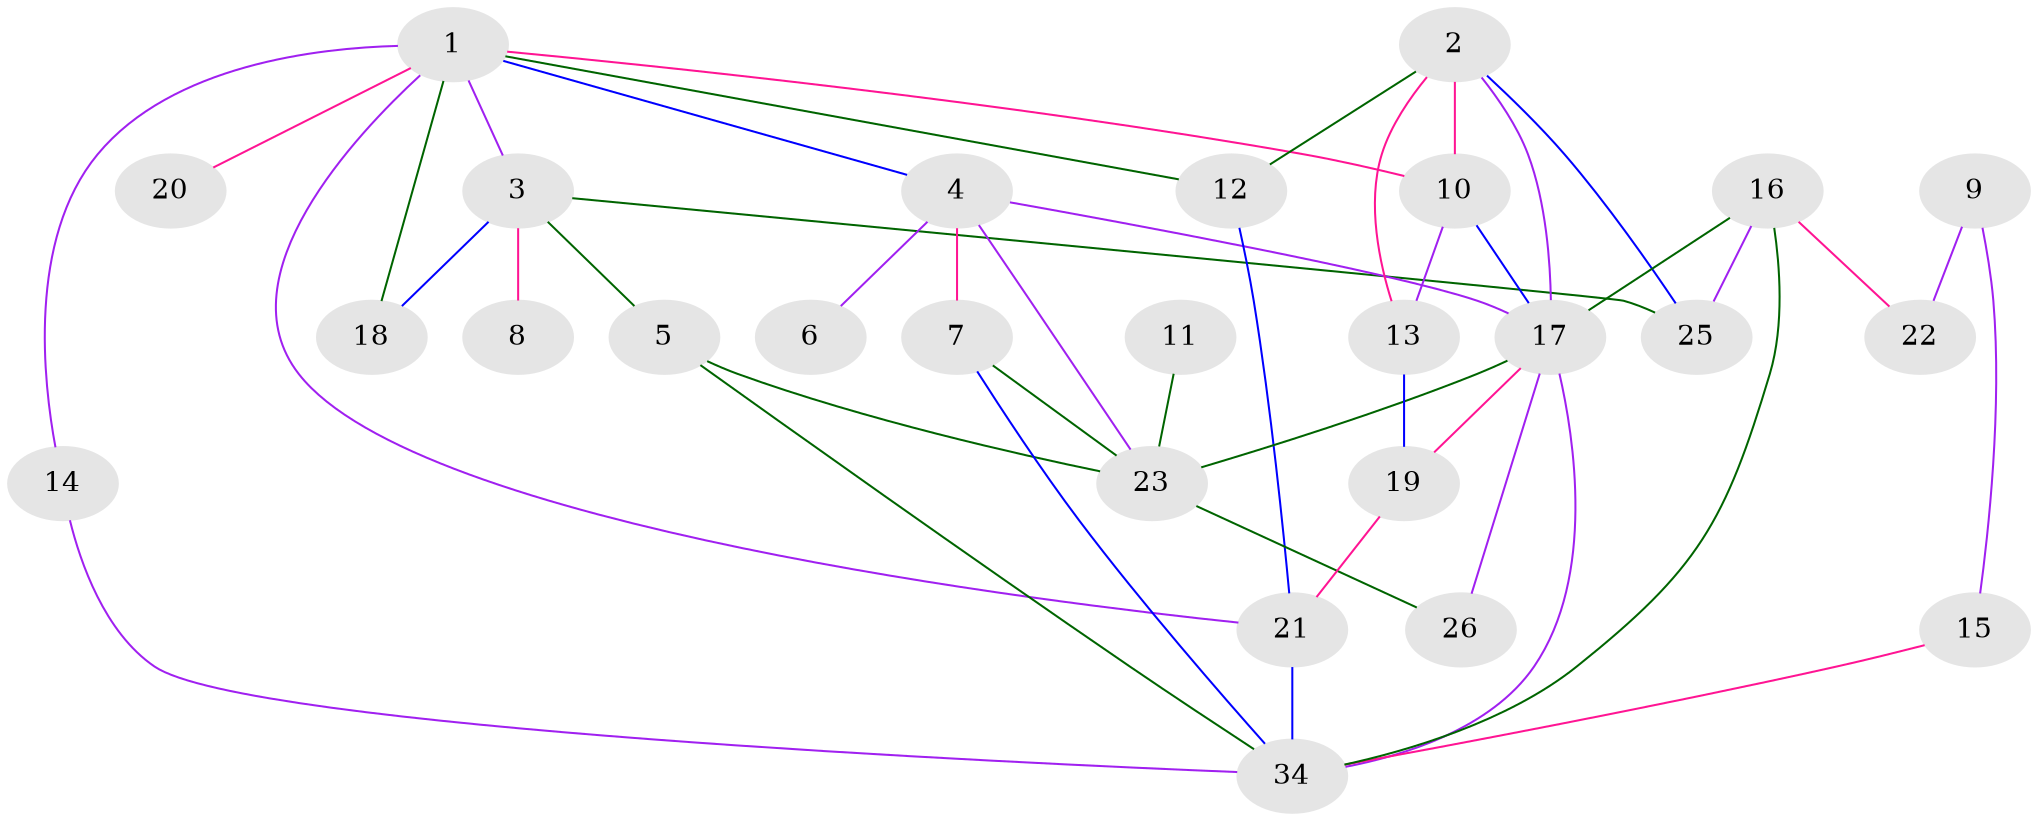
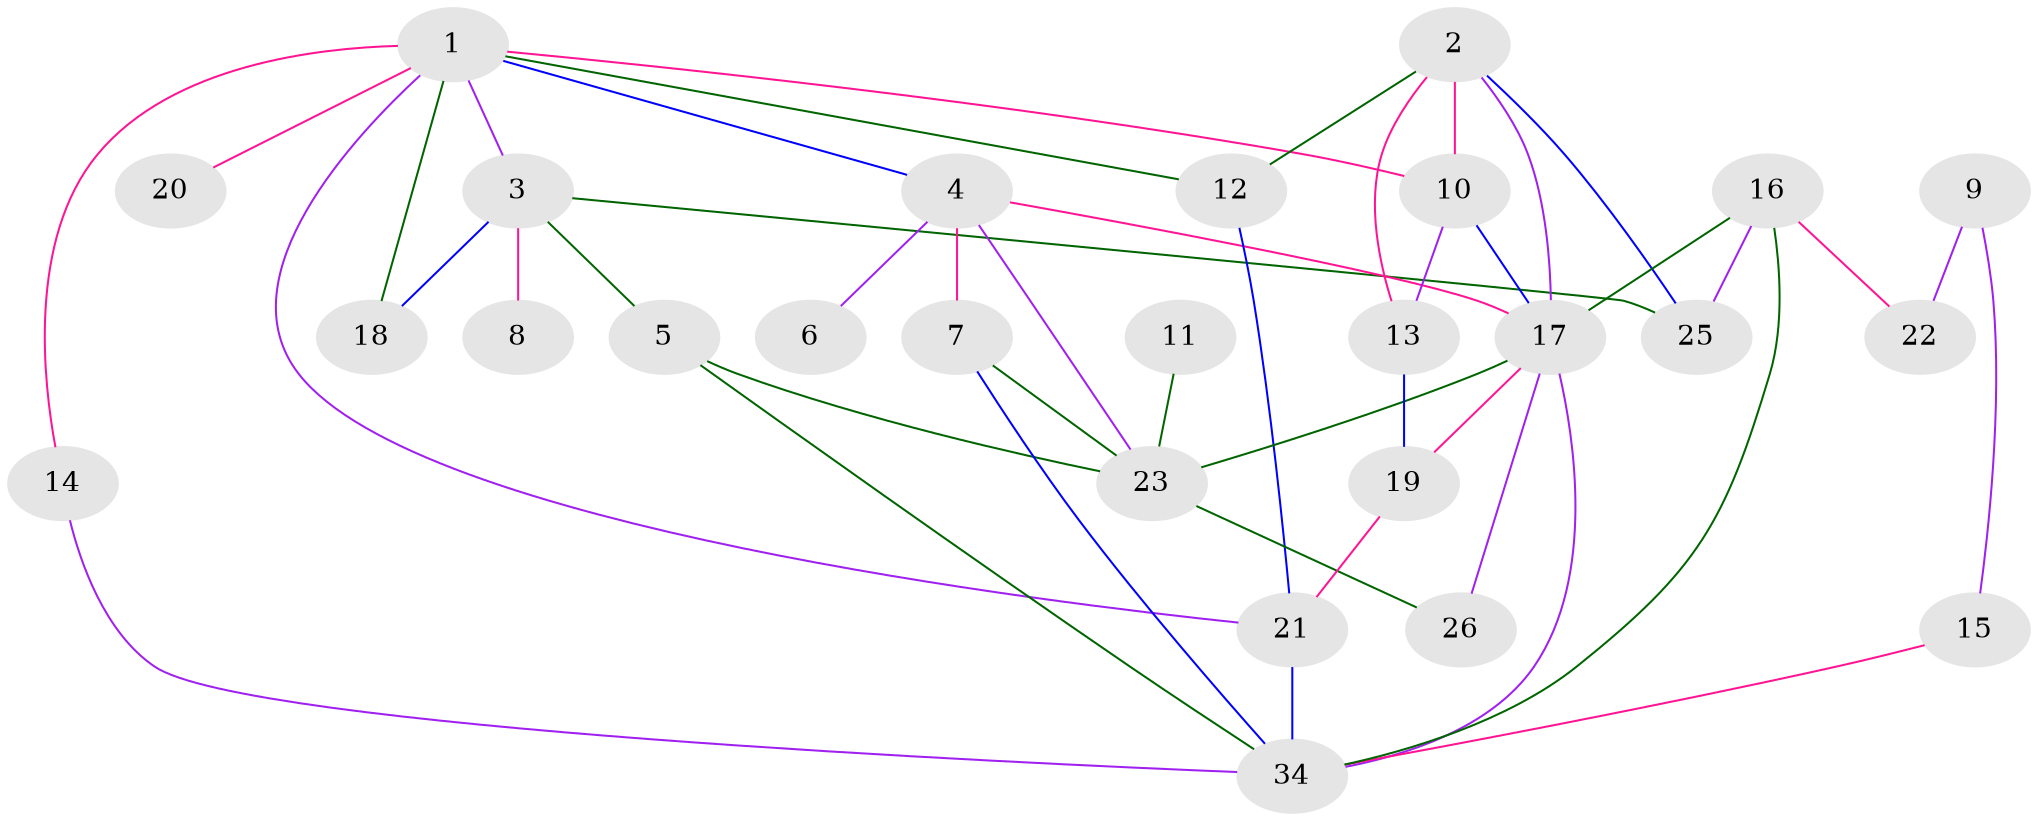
(106, 146) -> (106, 146)
(1261, 250) -> (1261, 250)
